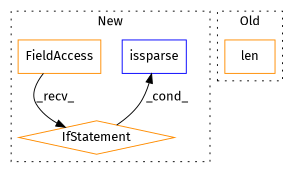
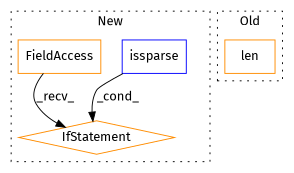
(137, 107) -> (100, 87)
